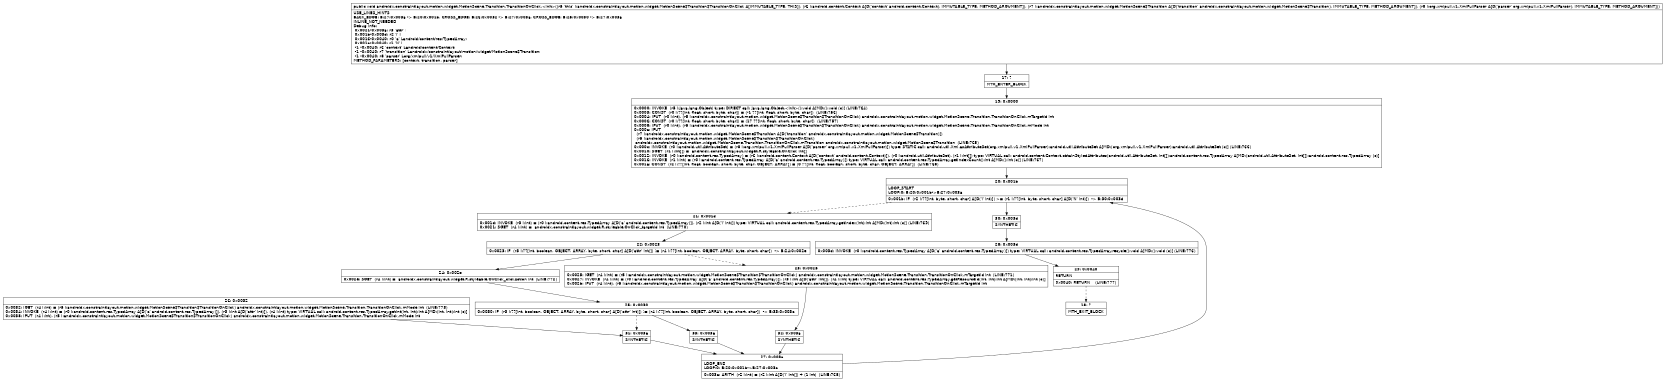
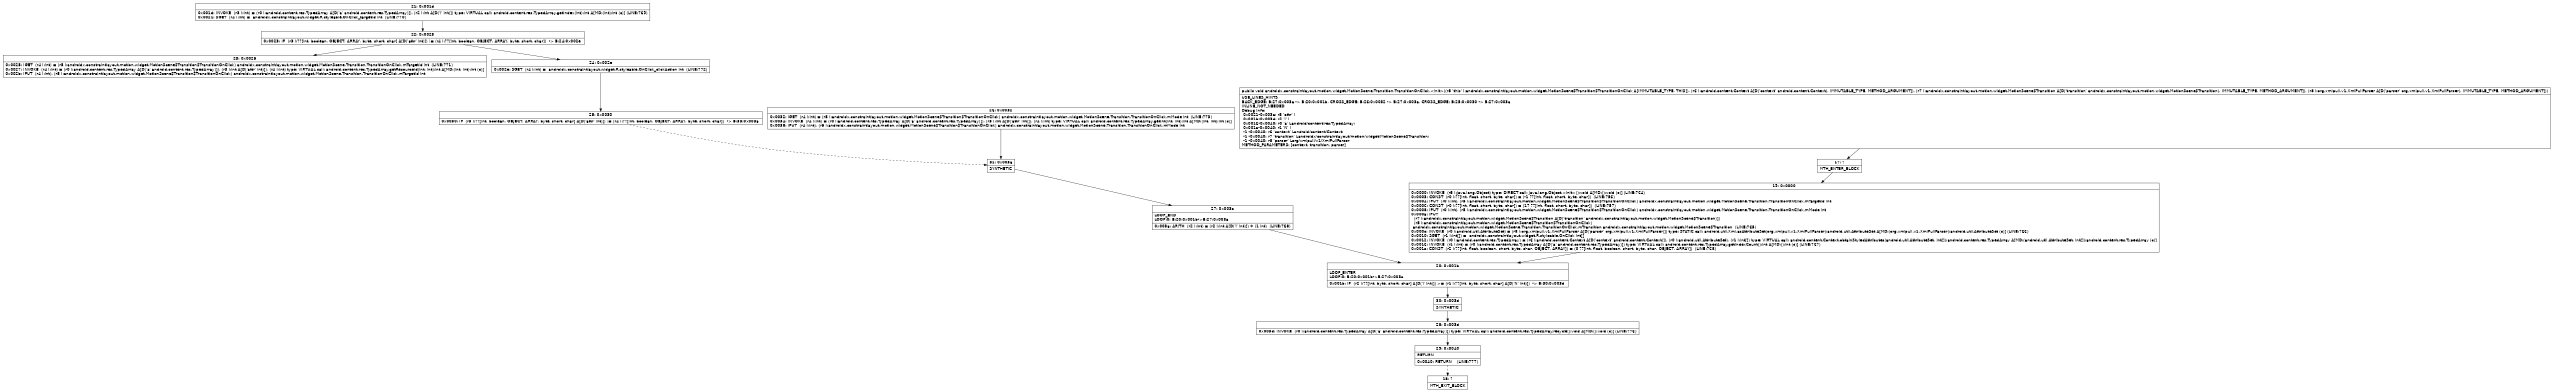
(901, 188) -> (1343, 273)
(841, 208) -> none
(714, 260) -> (349, 50)
(704, 337) -> none
(789, 337) -> none
